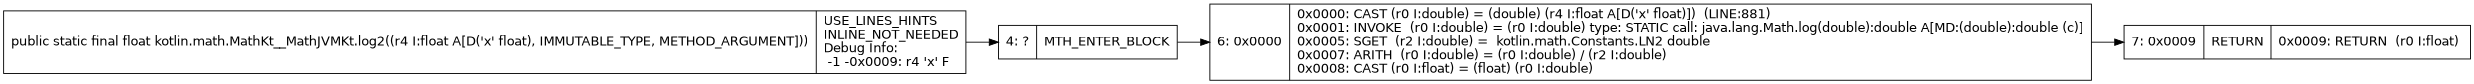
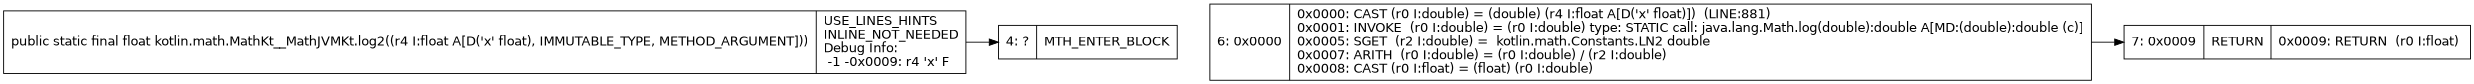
(1189, 42) -> none
